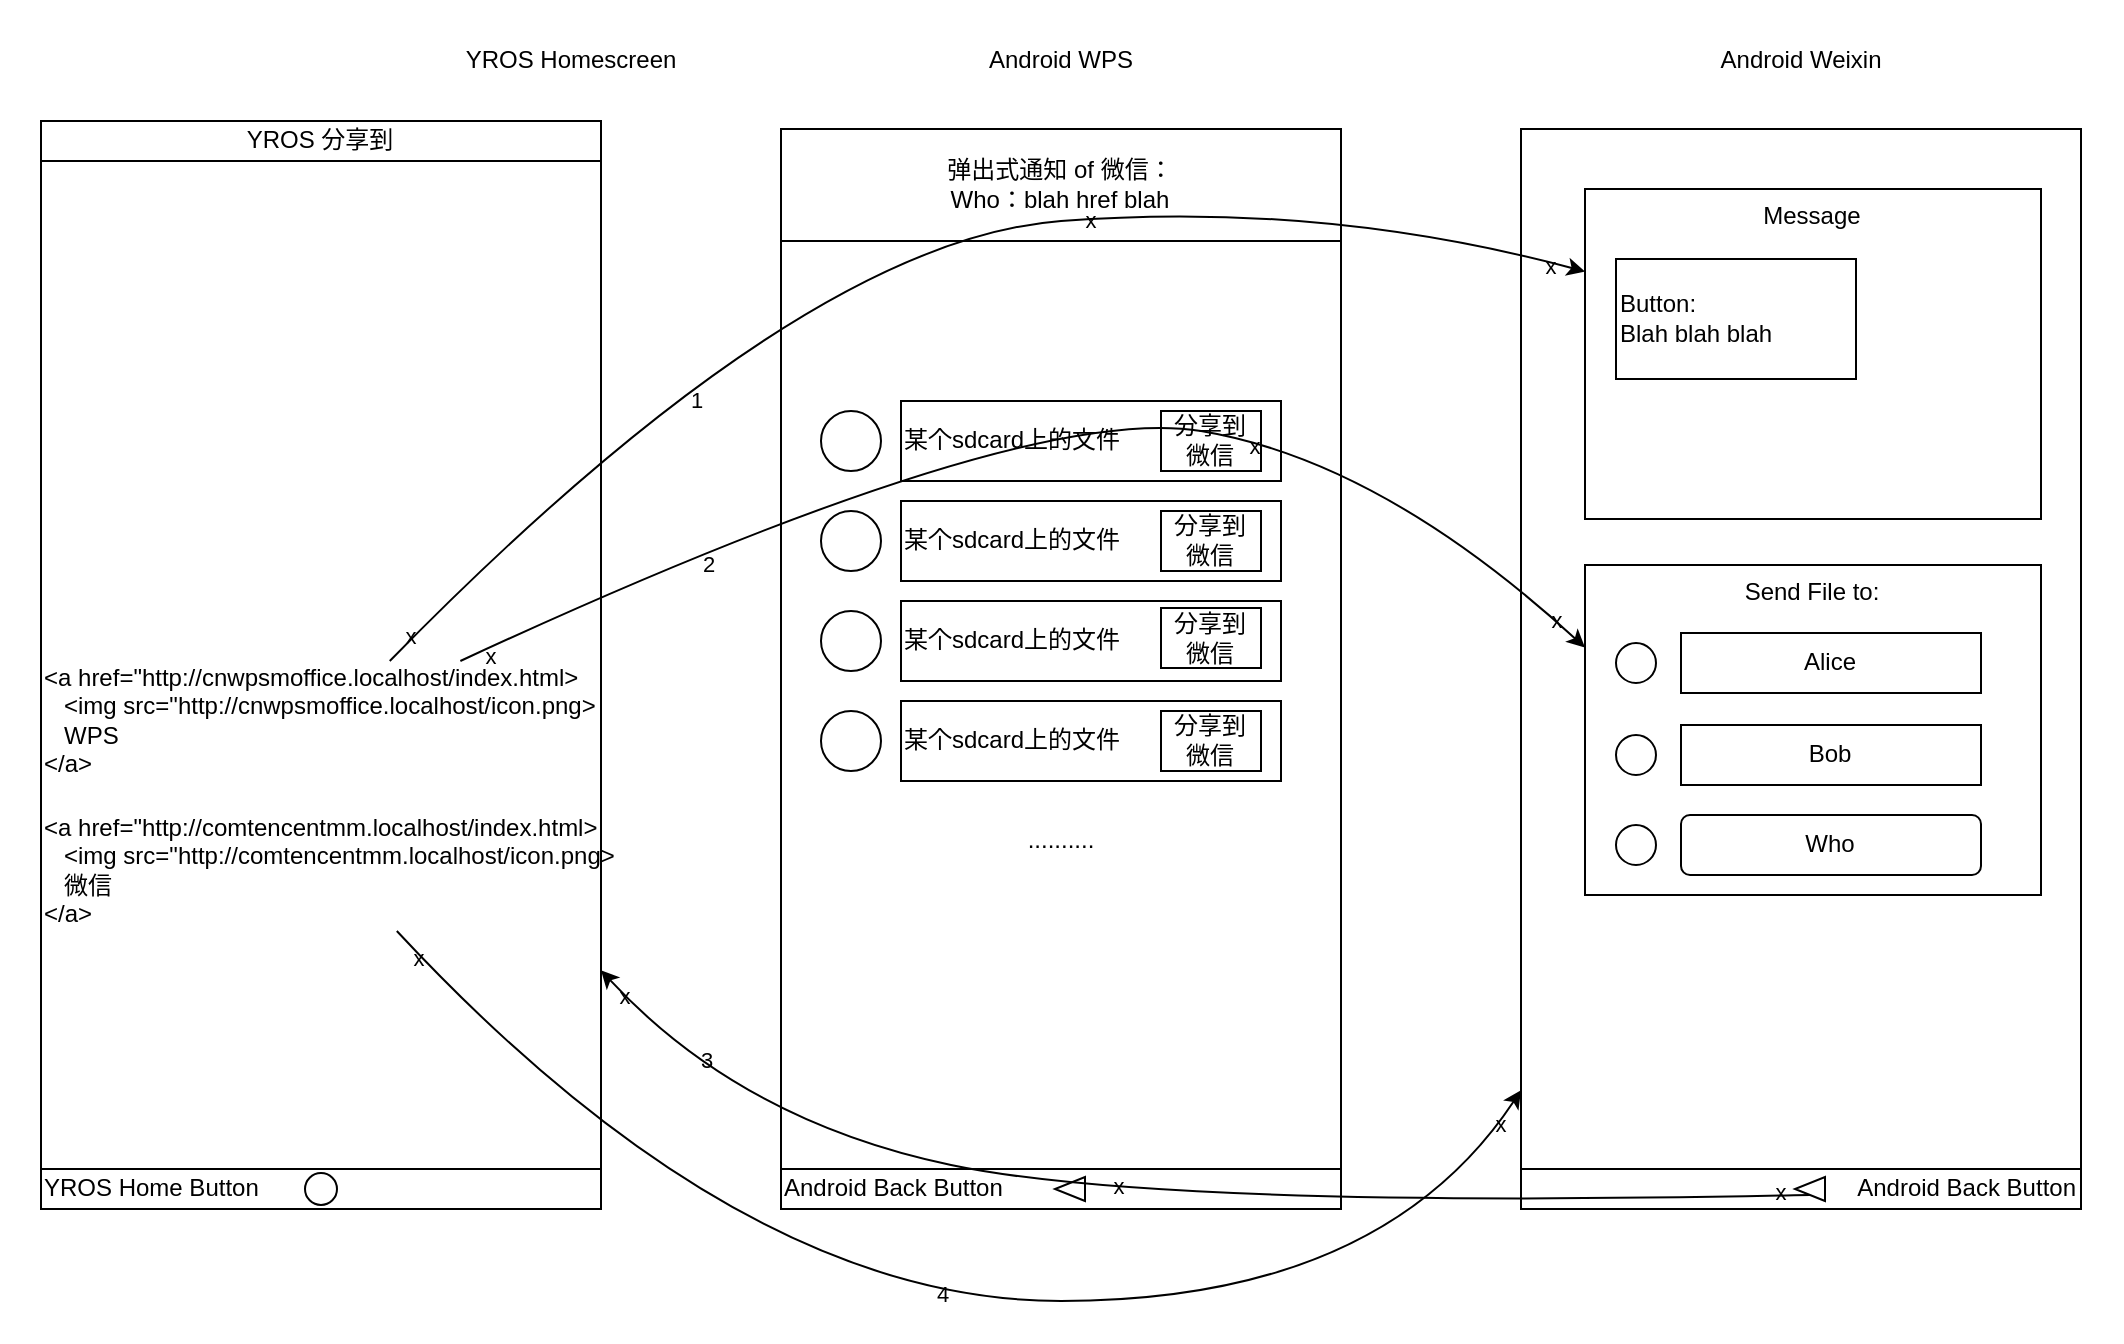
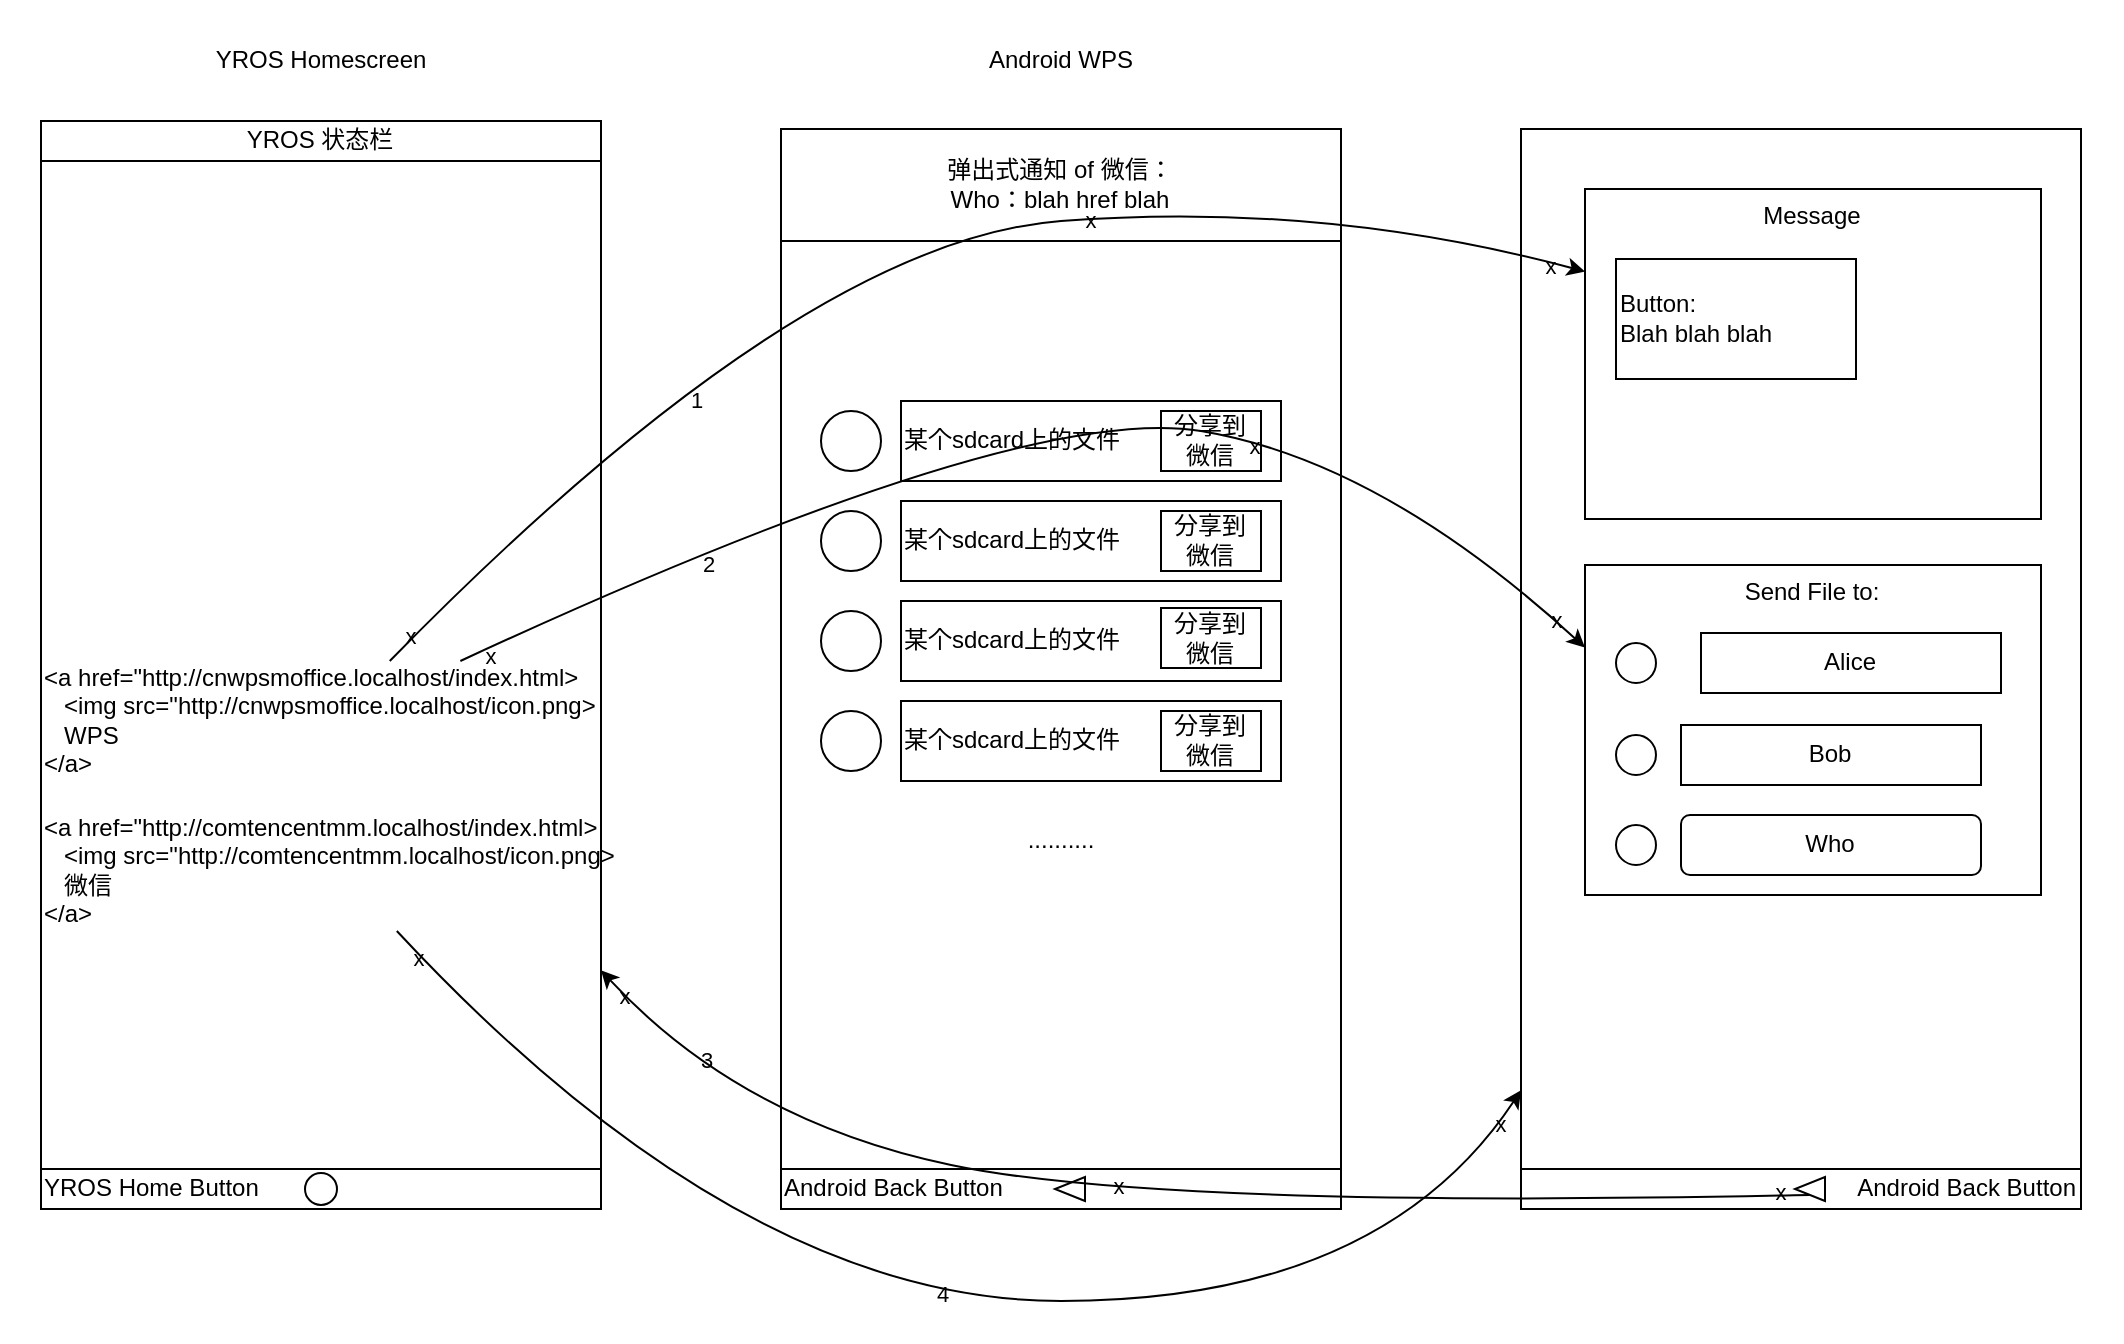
(571, 61) -> (321, 61)
(1801, 61) -> none
(321, 141) -> (321, 141)
(1831, 663) -> (1851, 663)
